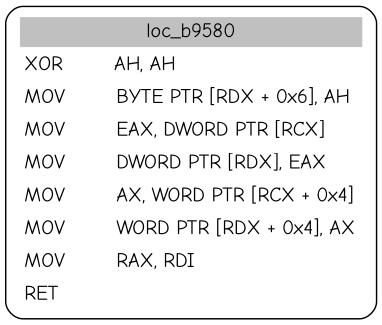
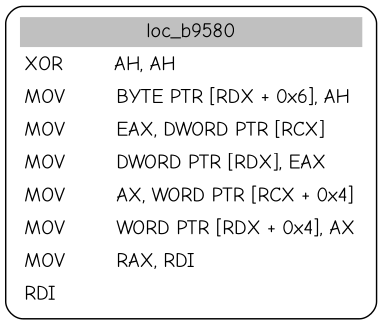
(68, 294) -> (66, 294)
